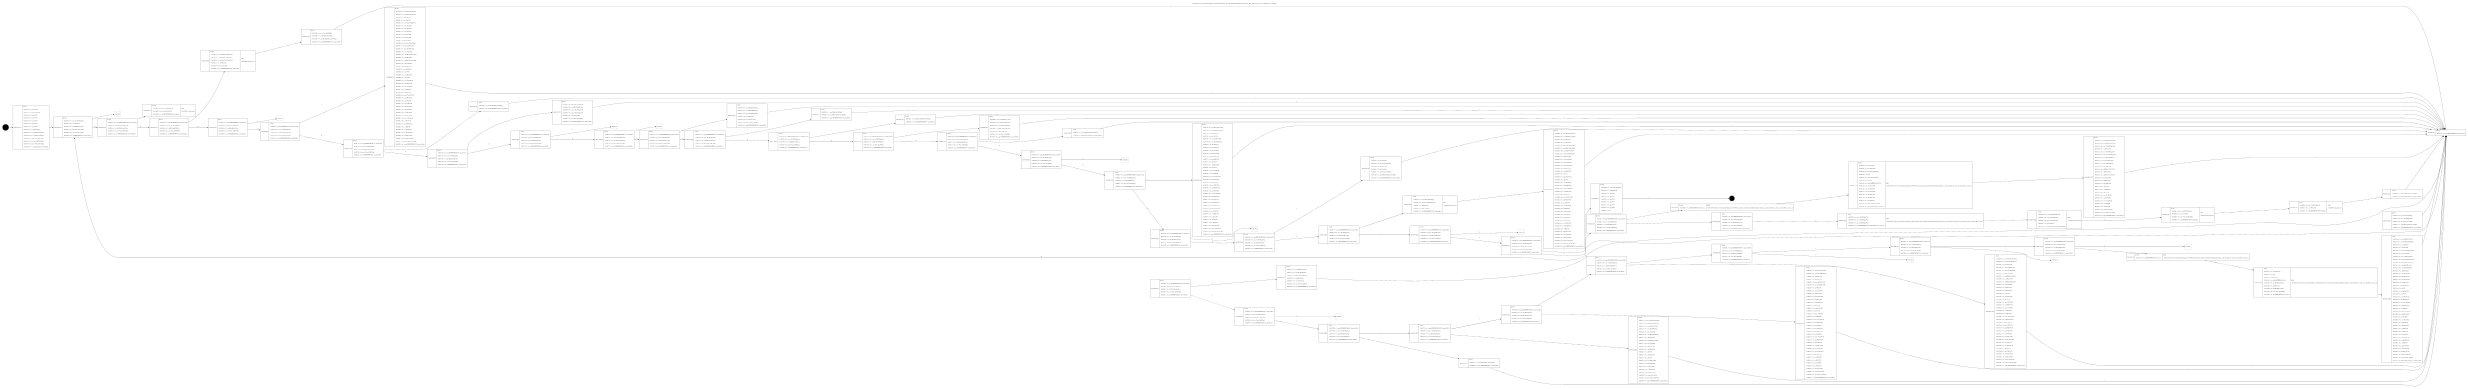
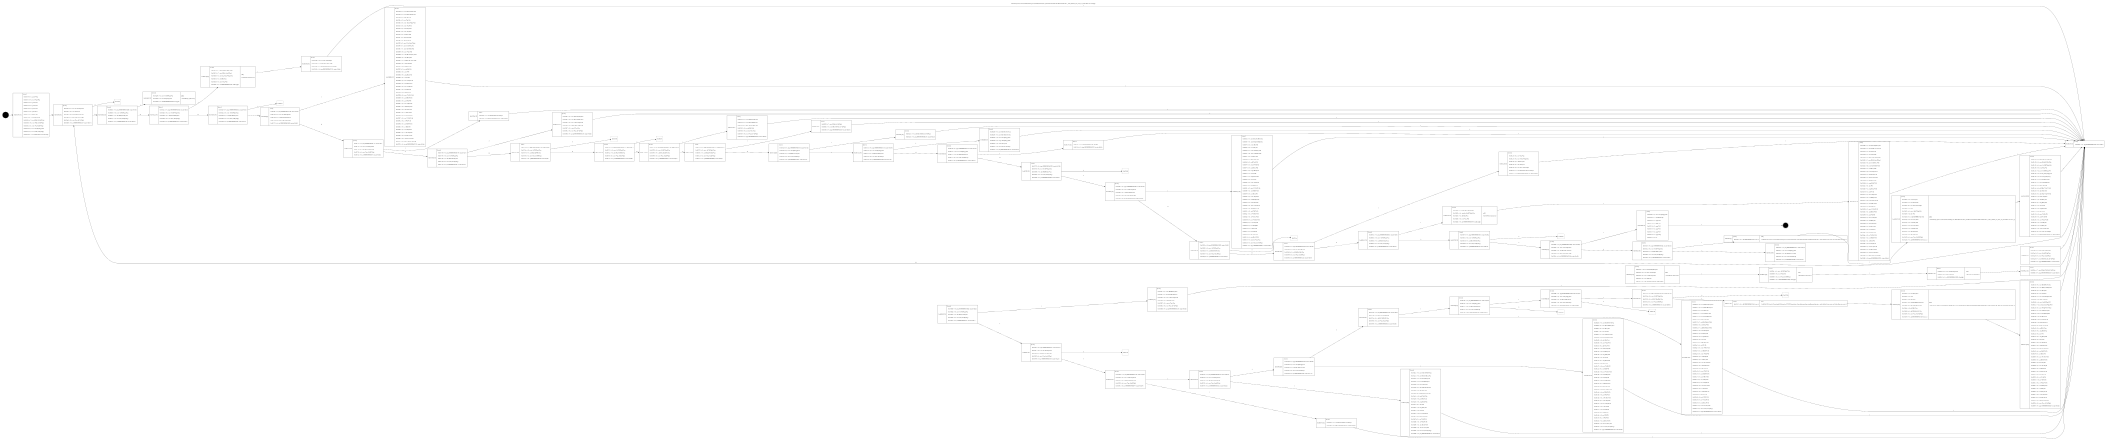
(1910, 221) -> none
